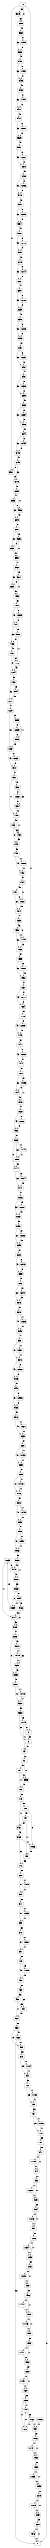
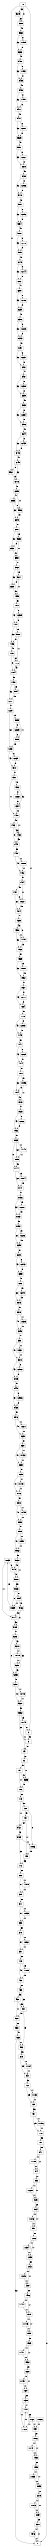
(12, 2038) -> (24, 2028)
